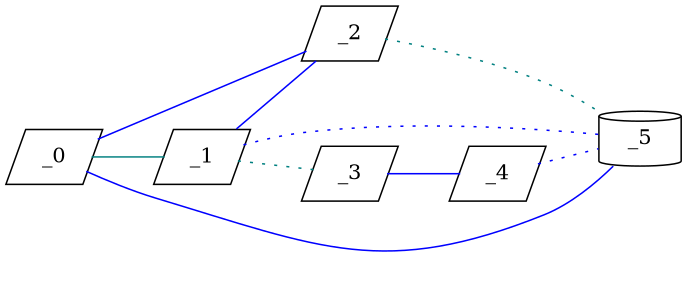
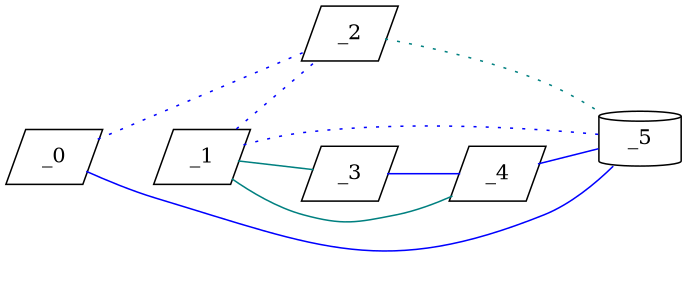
(202, 95) -> (202, 95)
(276, 95) -> (276, 95)
(568, 156) -> (568, 156)
(128, 157) -> (339, 222)
(276, 165) -> (276, 165)
